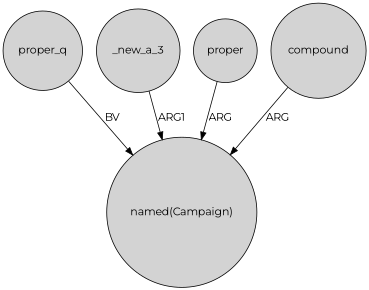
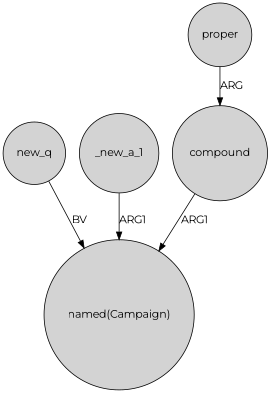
(43, 51) -> (34, 153)
(138, 51) -> (119, 153)
(210, 107) -> (220, 82)
(278, 118) -> (195, 220)
